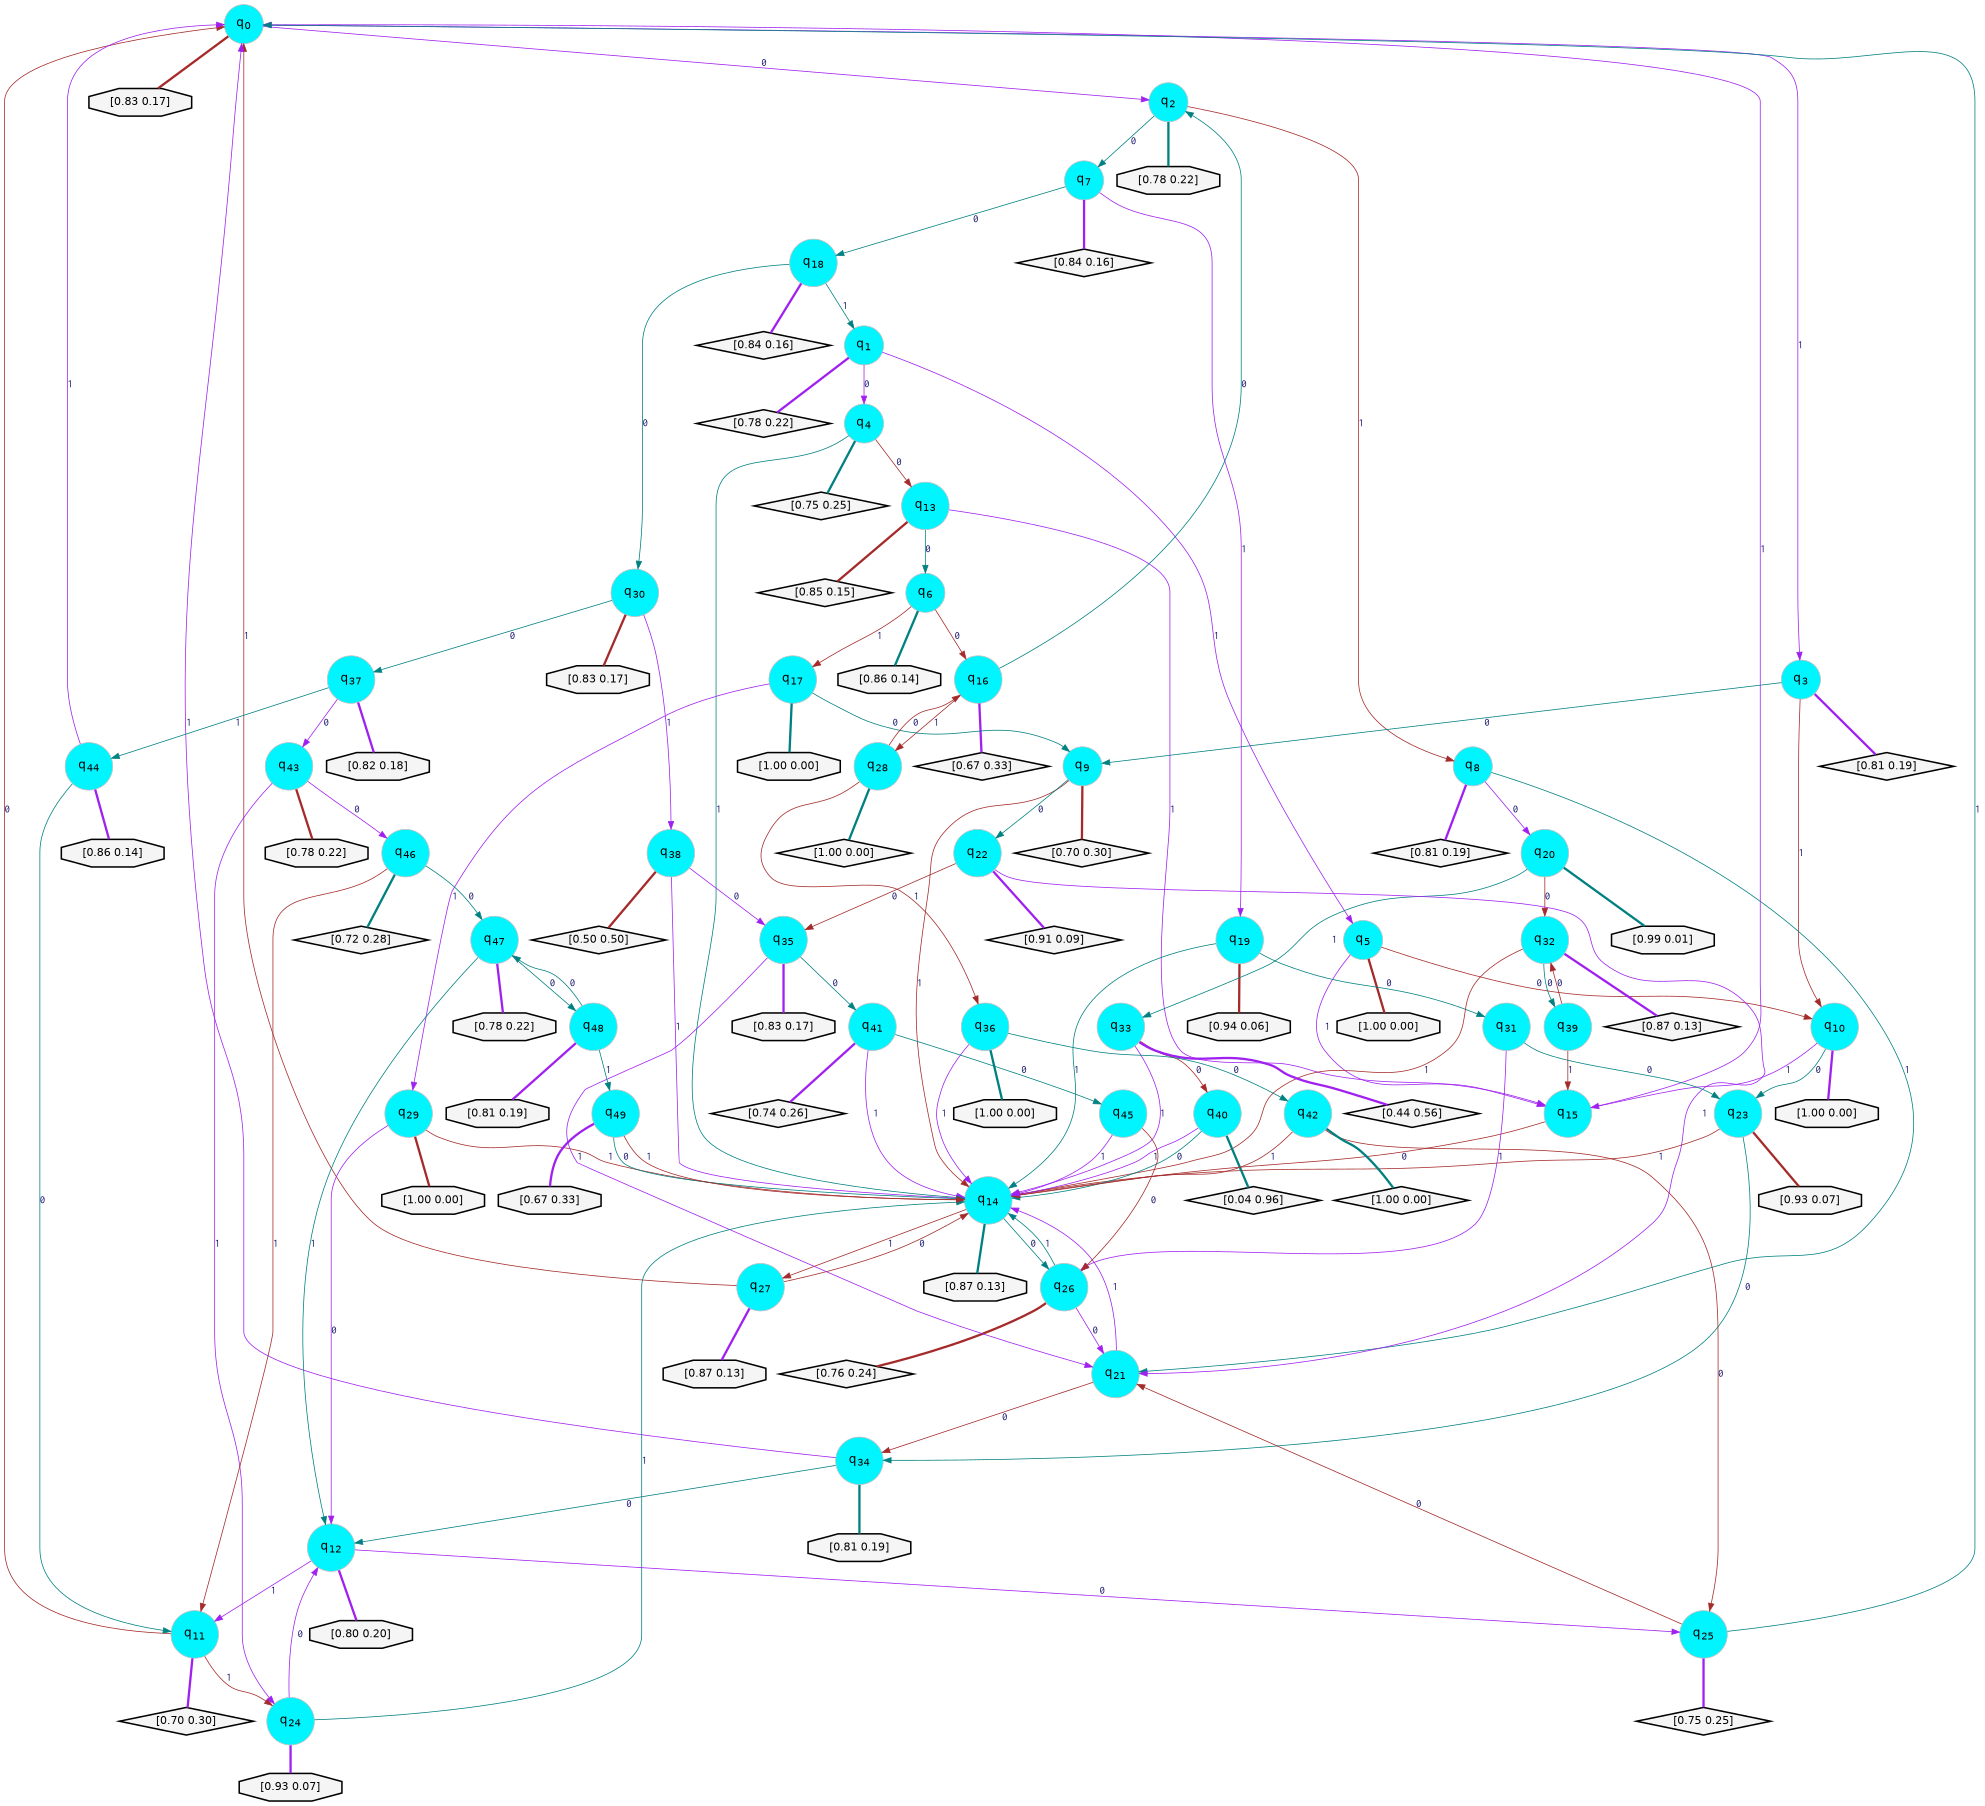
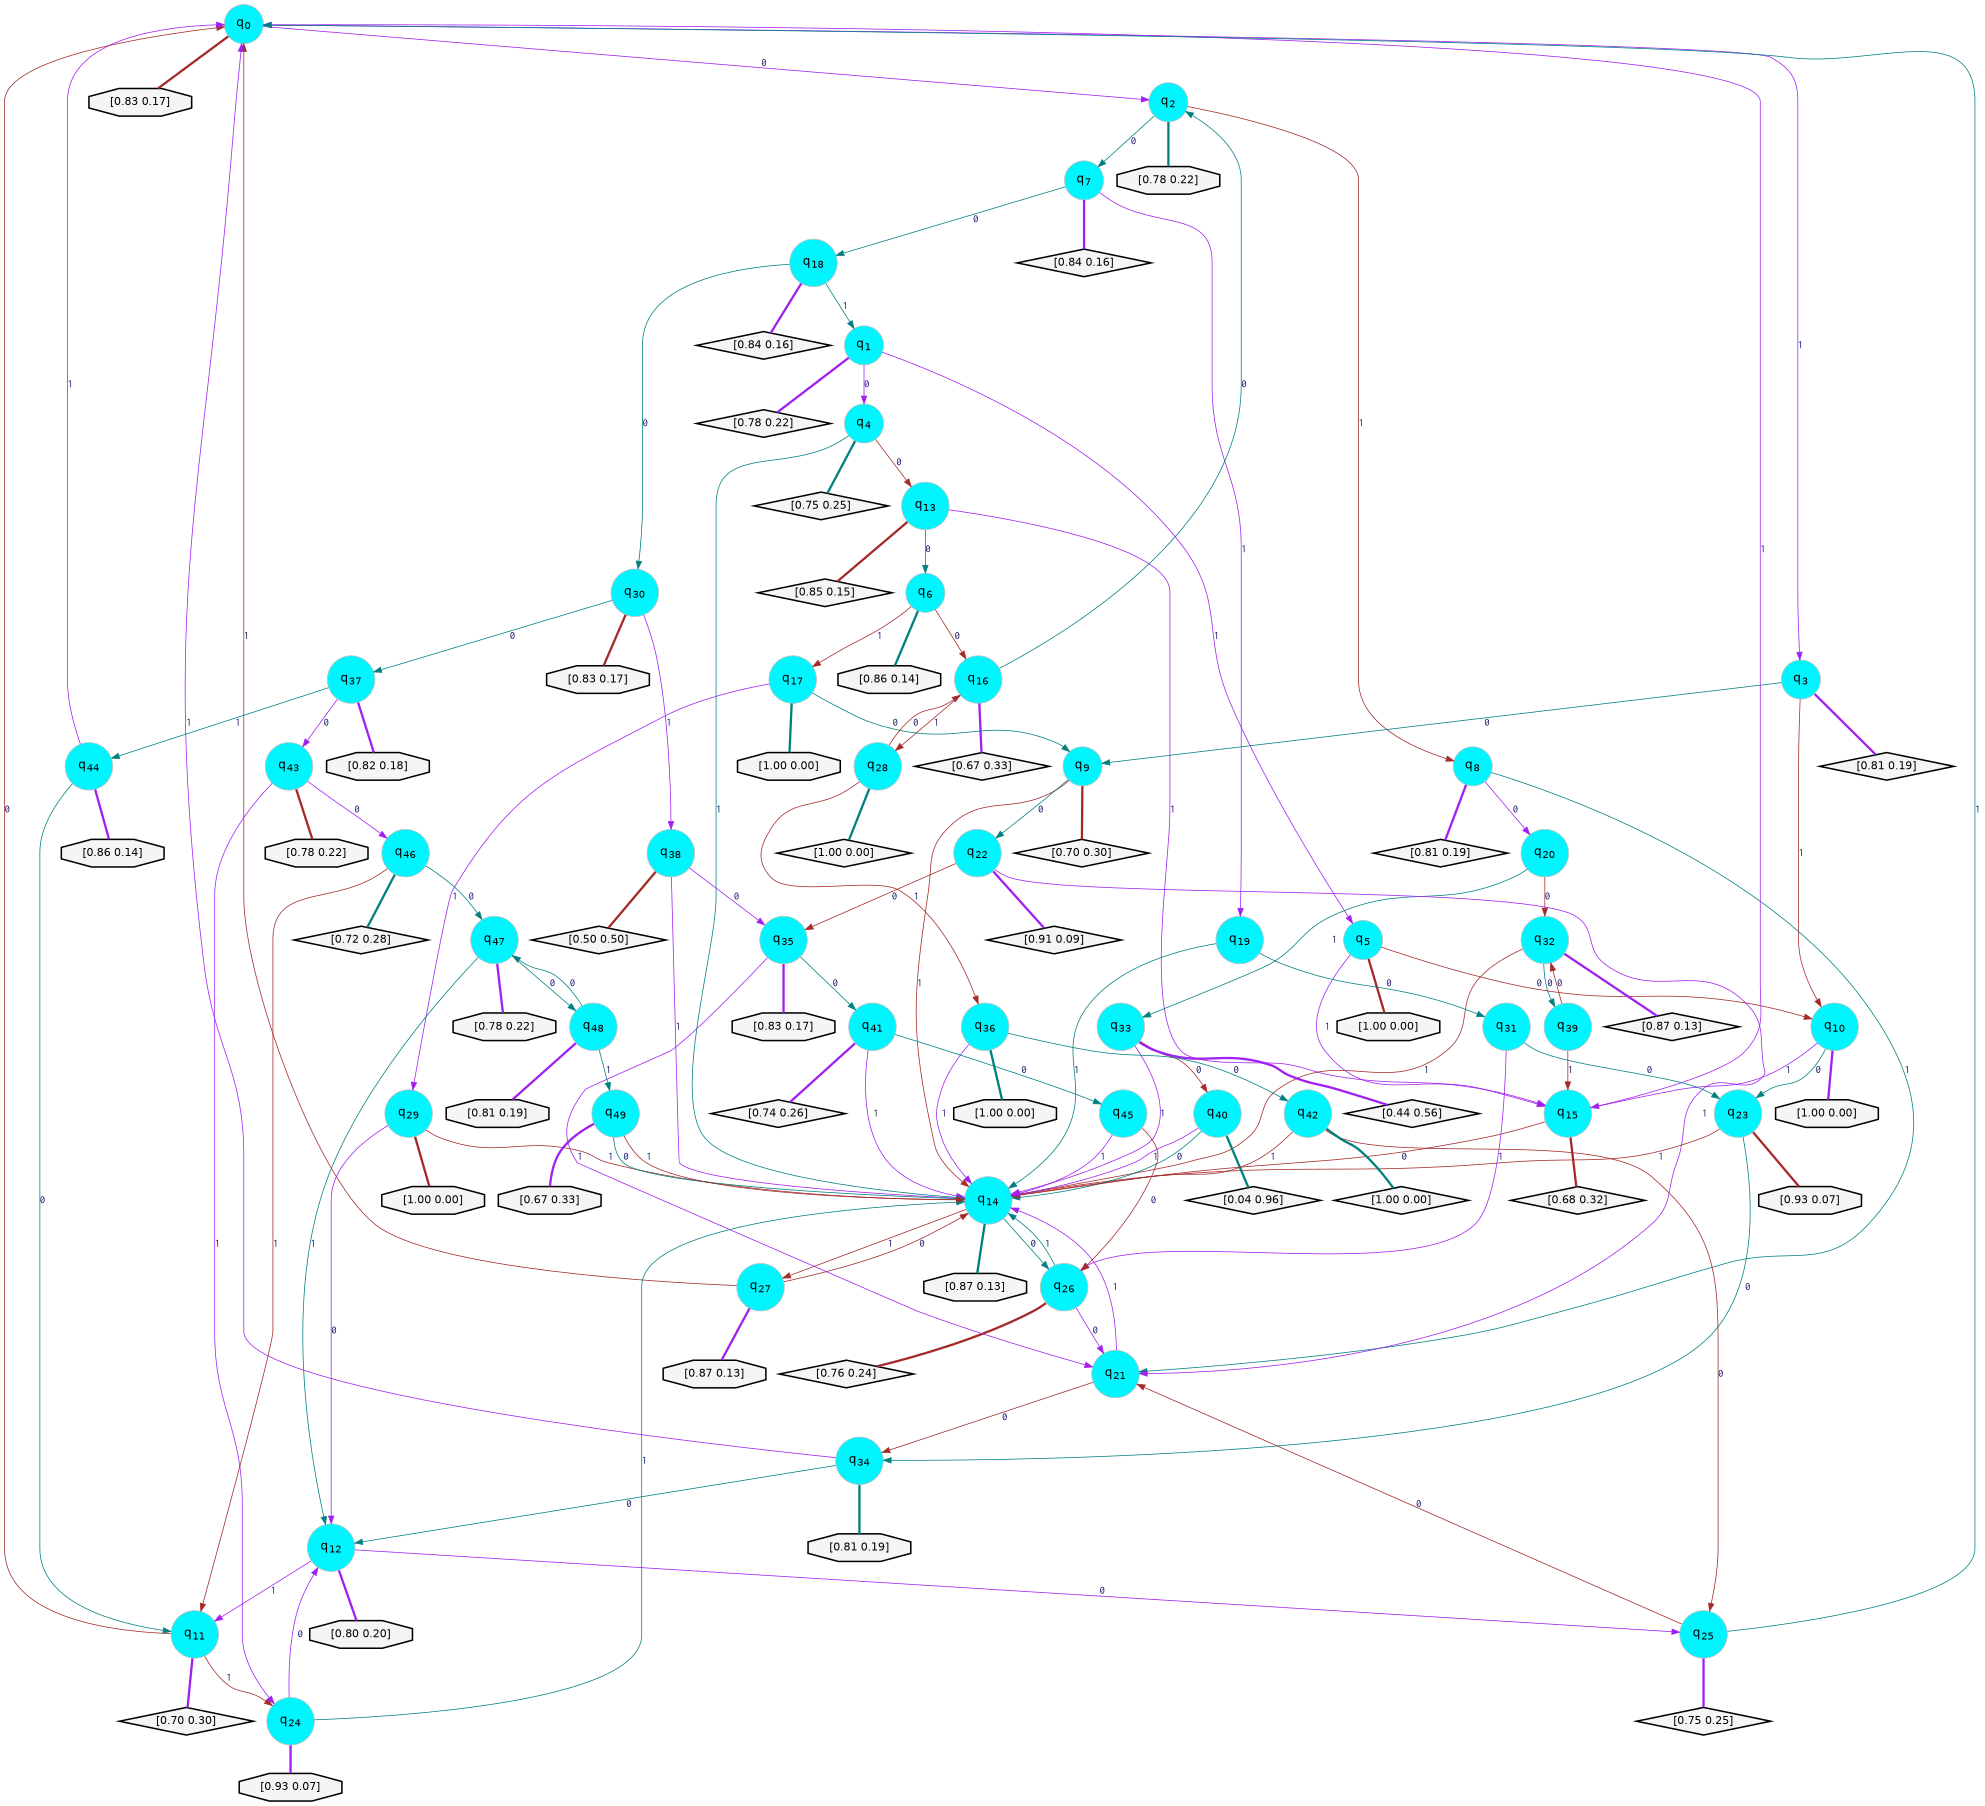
(1663, 940) -> none
(1239, 1027) -> none
none -> (1578, 1200)
